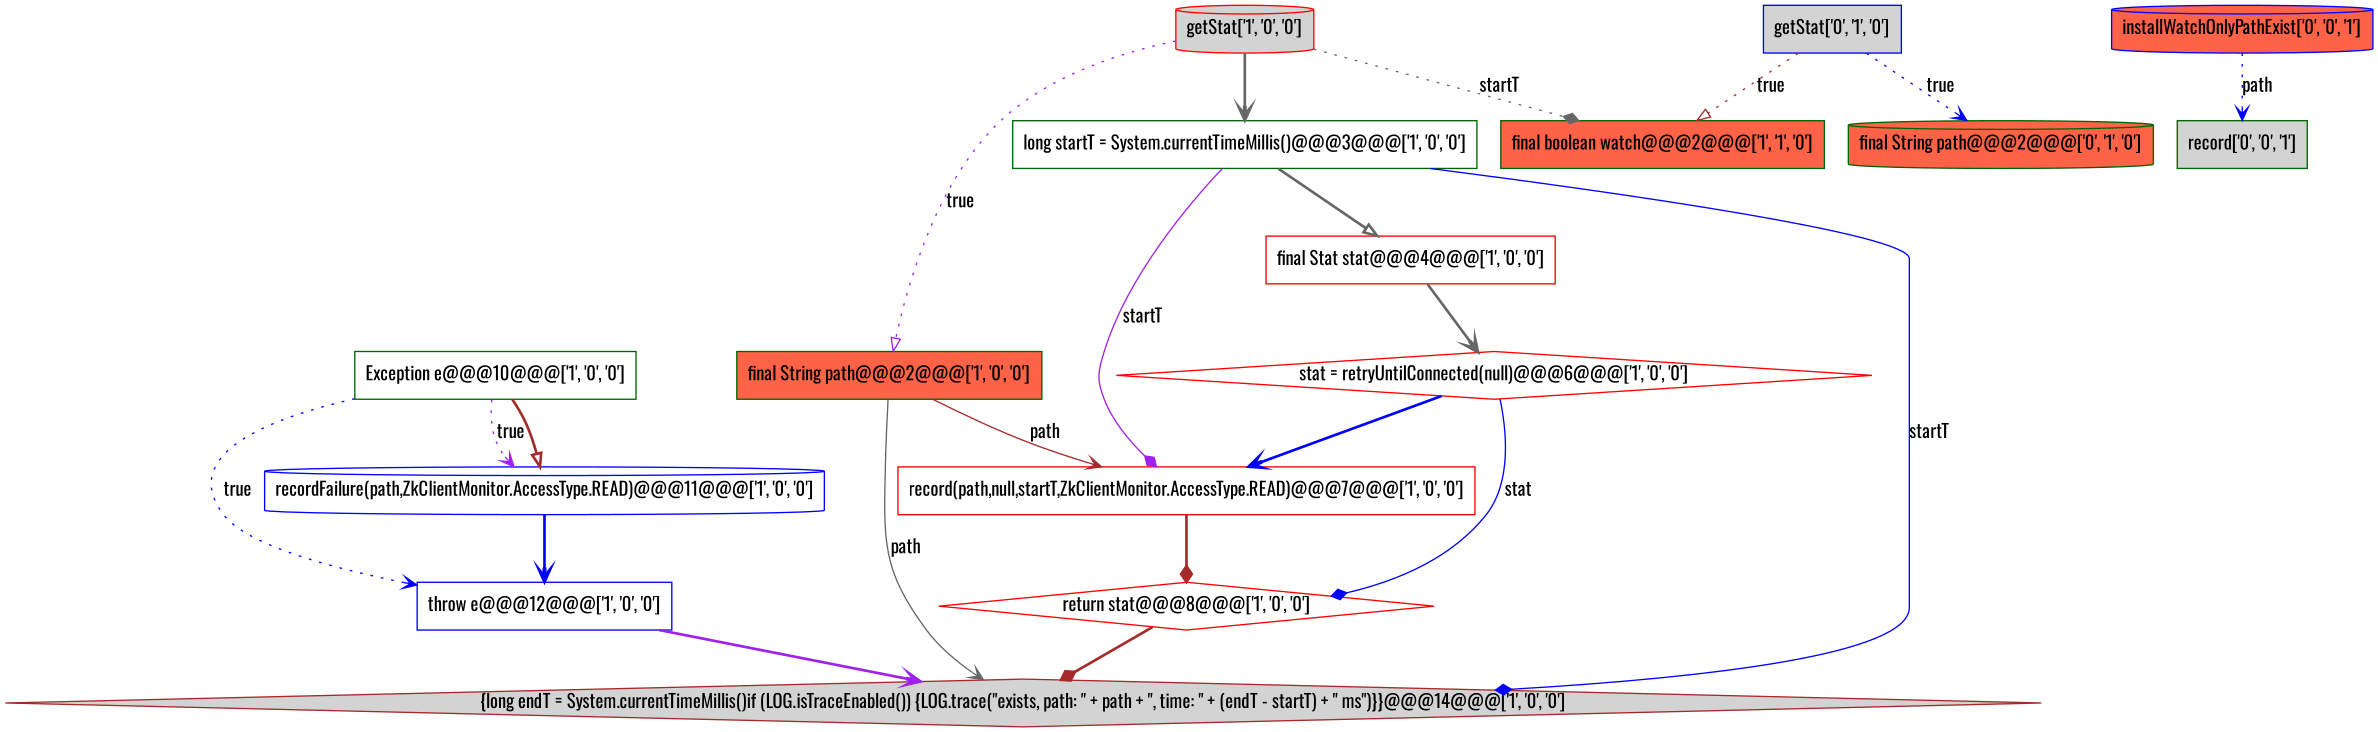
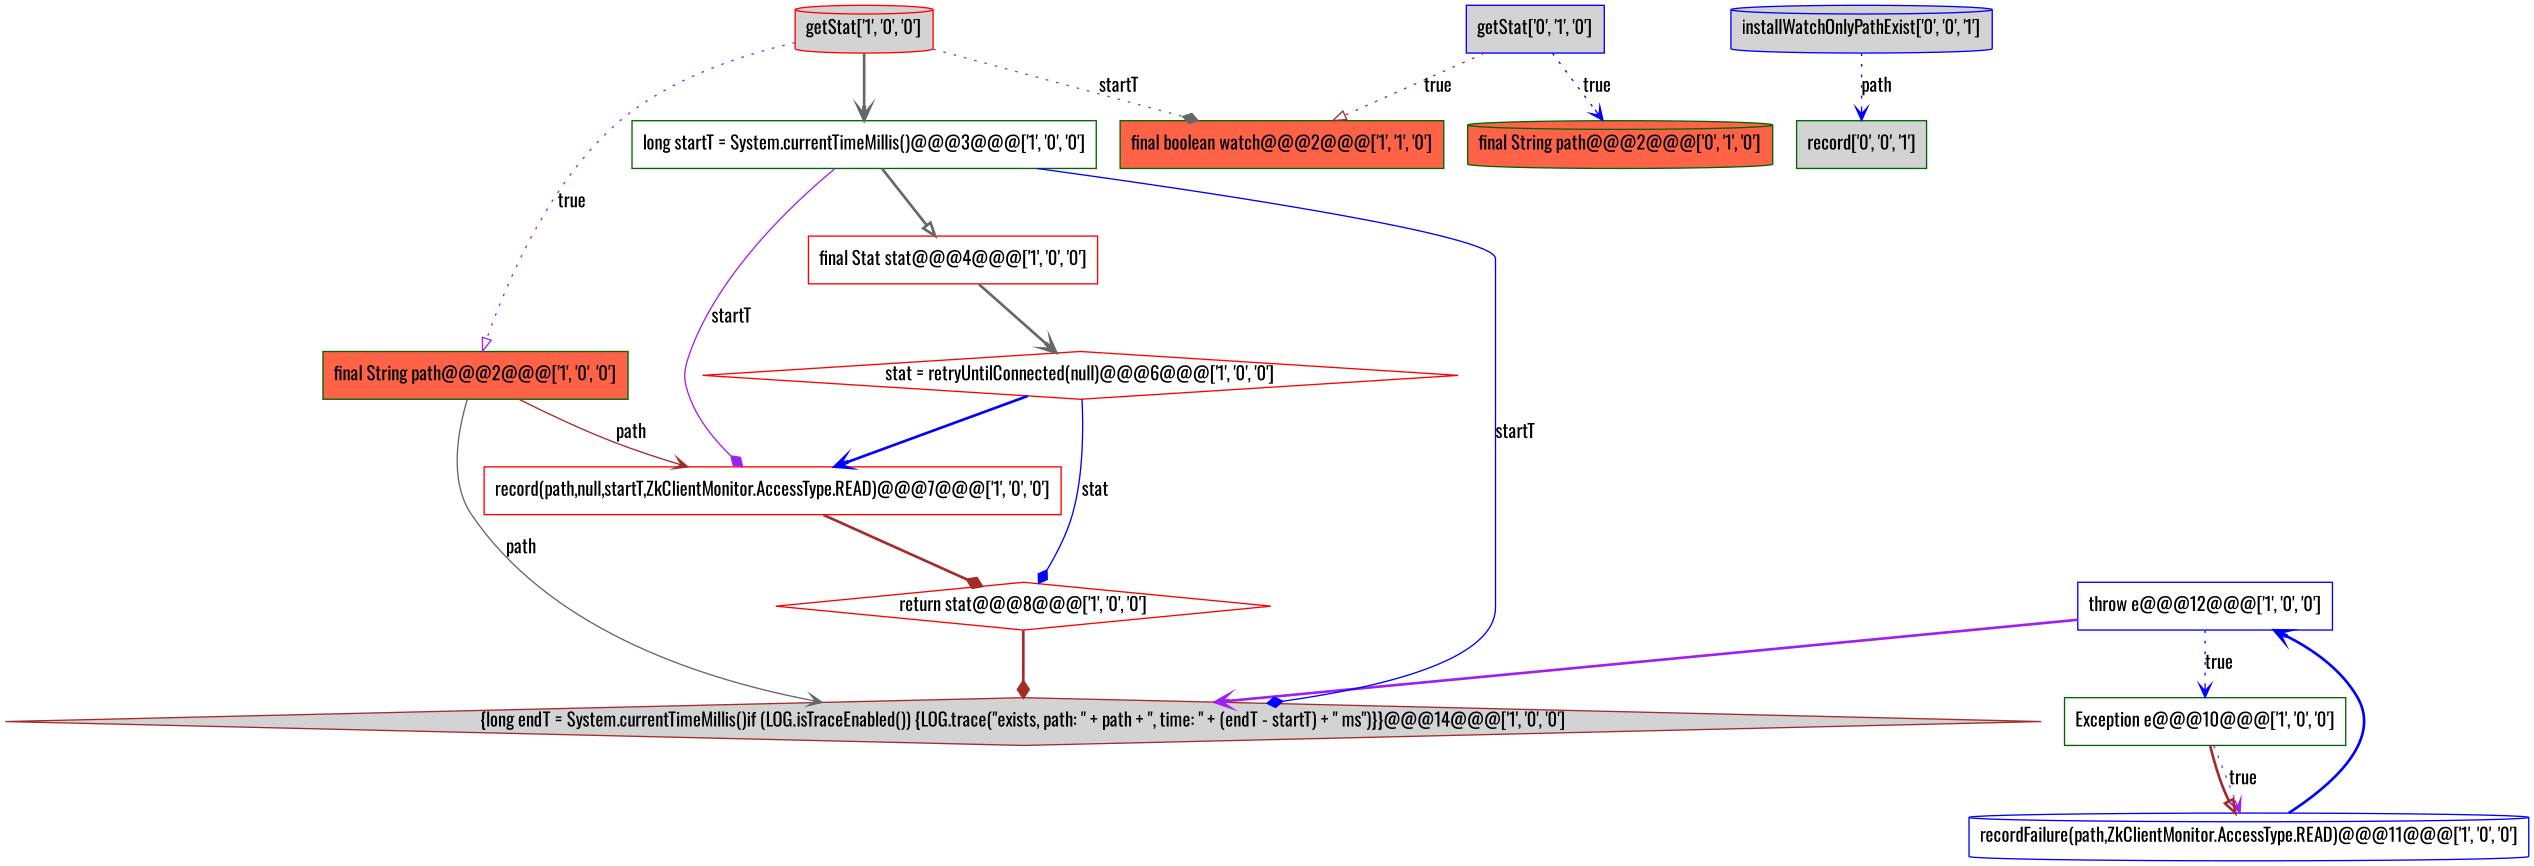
(2242, 29) -> (1862, 29)
(220, 508) -> (2205, 657)
